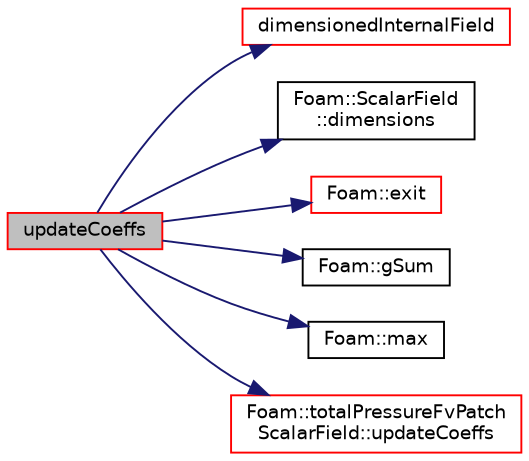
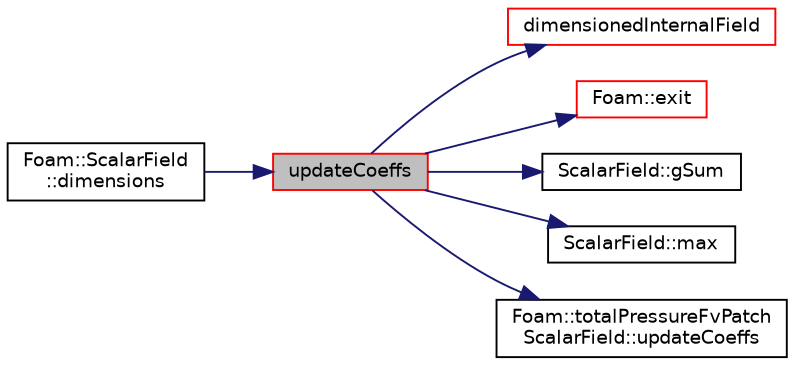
(190, 177) -> (229, 172)
(376, 267) -> (642, 172)
(376, 340) -> (642, 244)
(376, 424) -> (642, 328)
